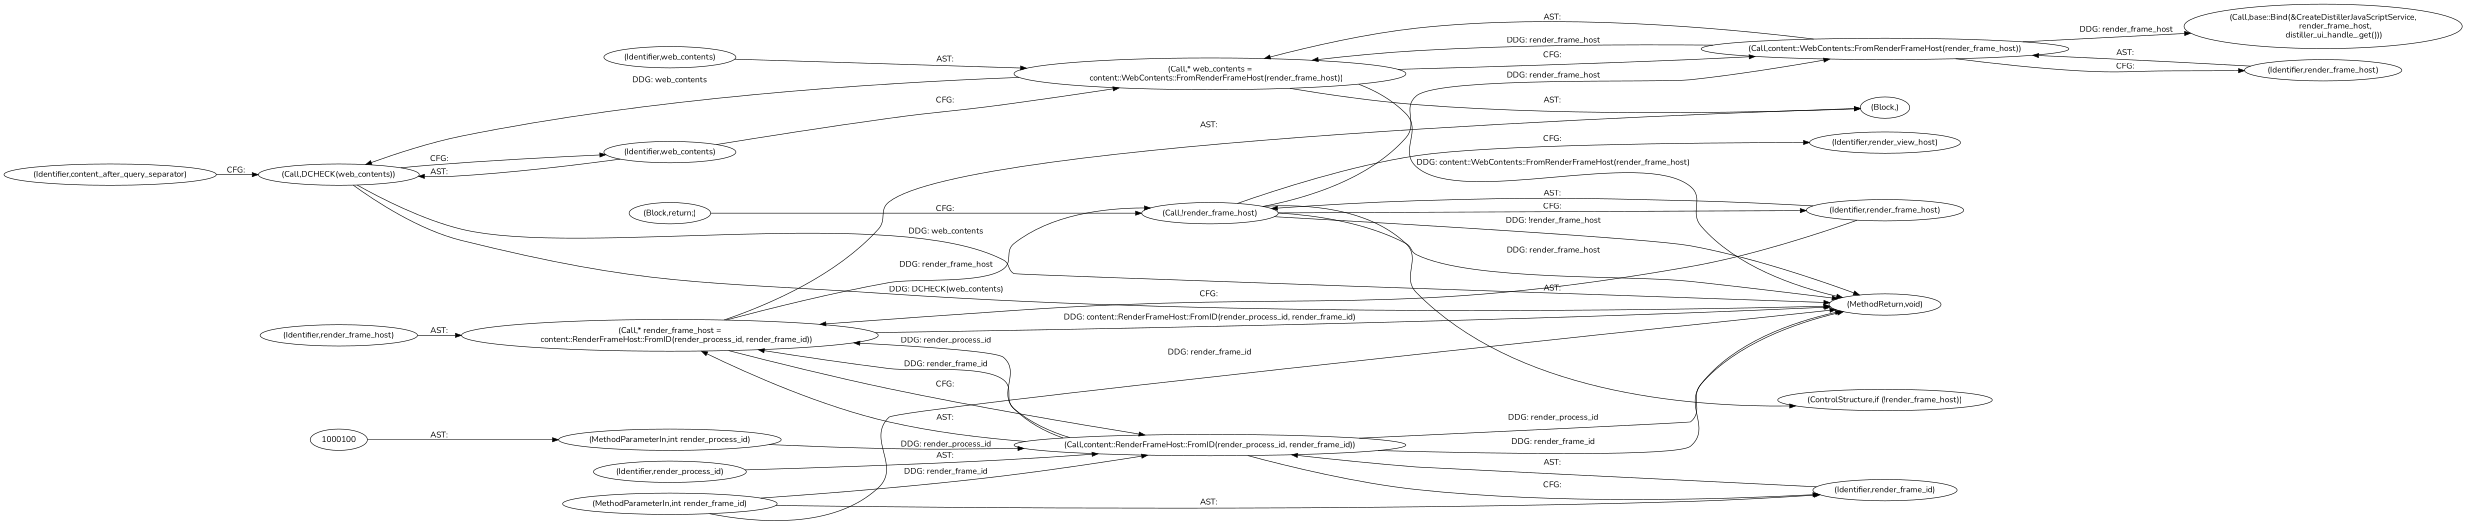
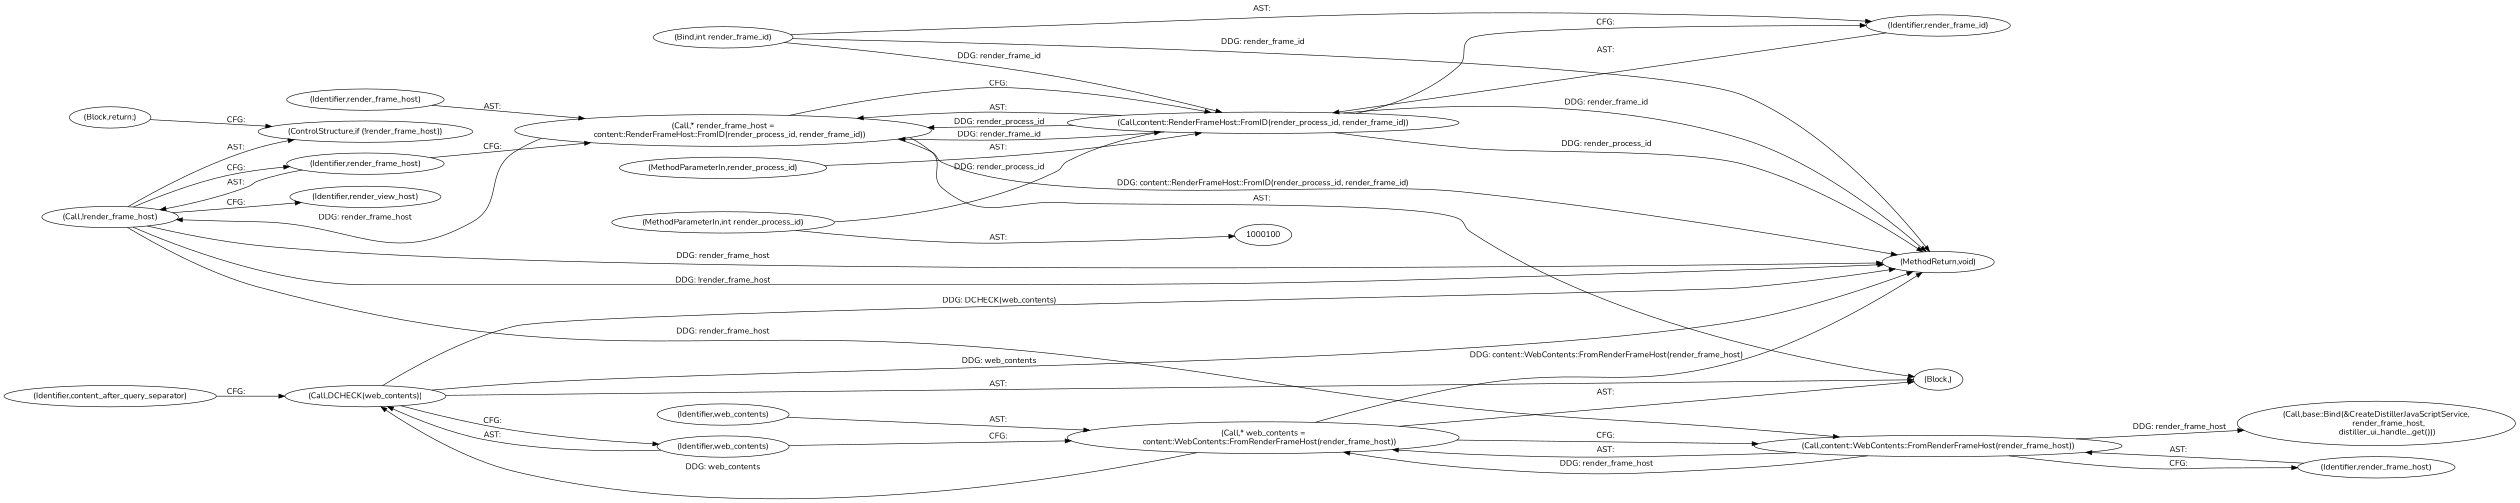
(923, 213) -> (208, 123)
none -> (1177, 388)
(460, 440) -> (1012, 243)
(670, 472) -> (723, 168)
(670, 504) -> (723, 37)
